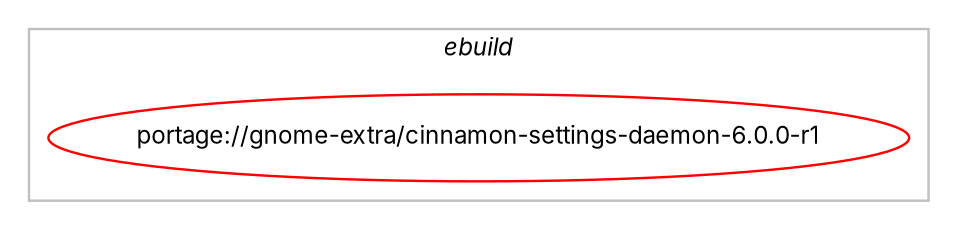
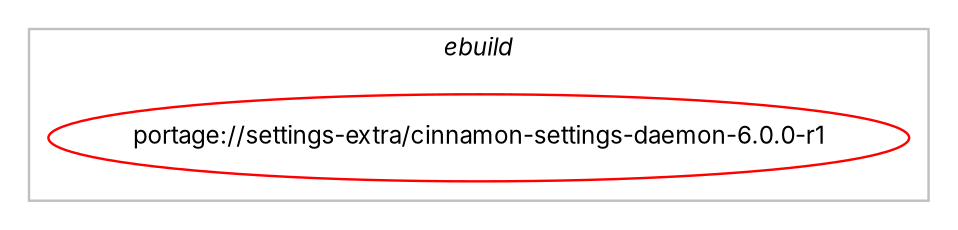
(479, 138) -> (479, 138)
